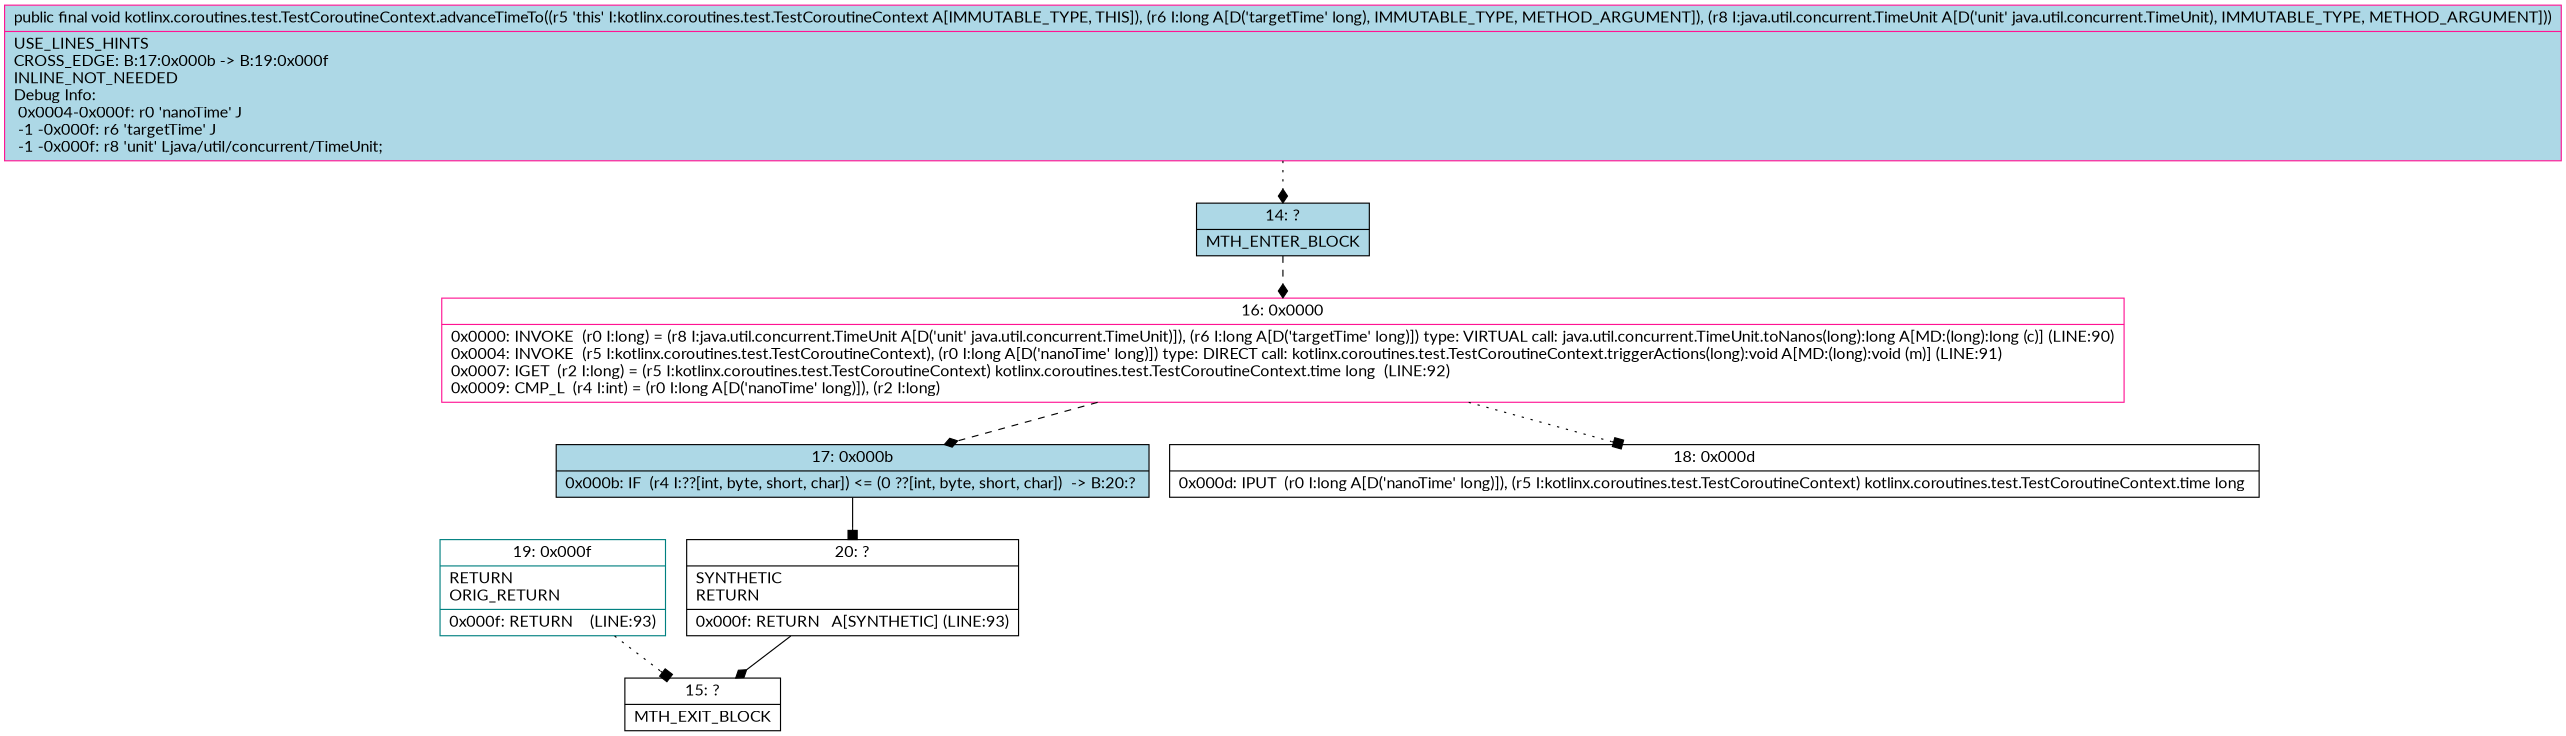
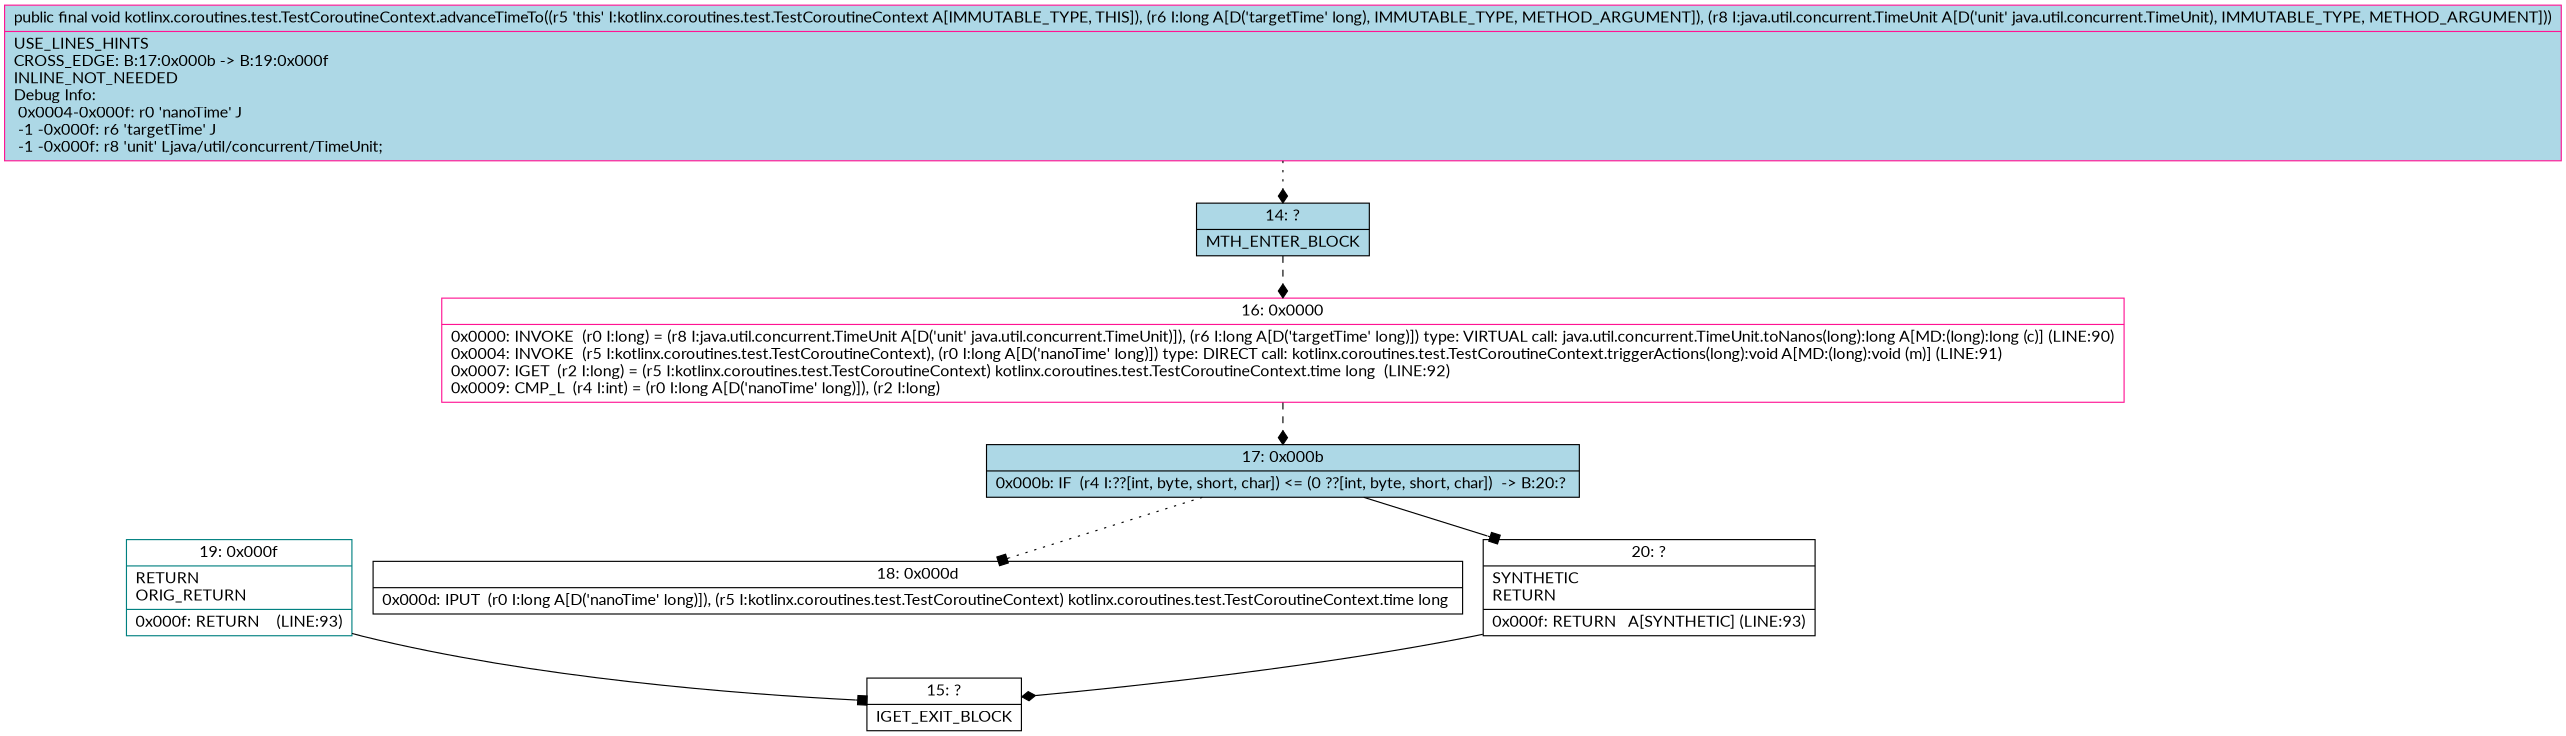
(1540, 422) -> (1106, 528)
(637, 653) -> (602, 678)
(703, 717) -> (944, 717)
